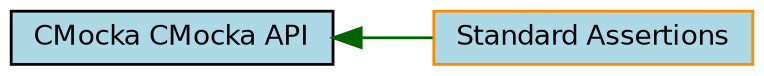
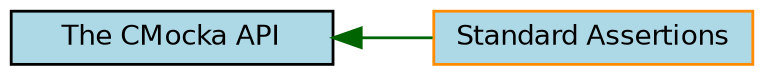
(172, 38) -> (172, 38)
